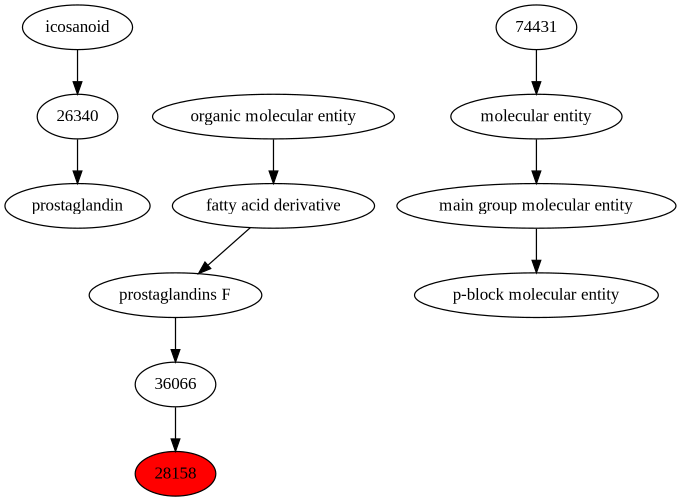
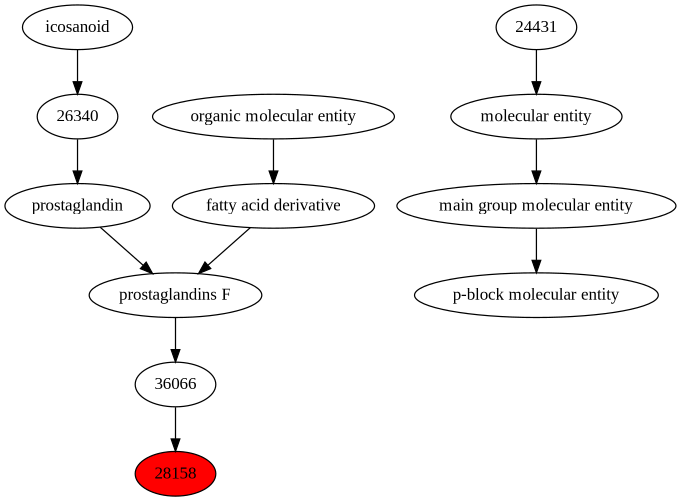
(536, 27) -> (536, 27)
none -> (122, 246)
